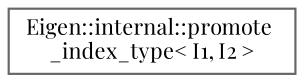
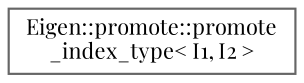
(152, 41) -> (152, 41)
